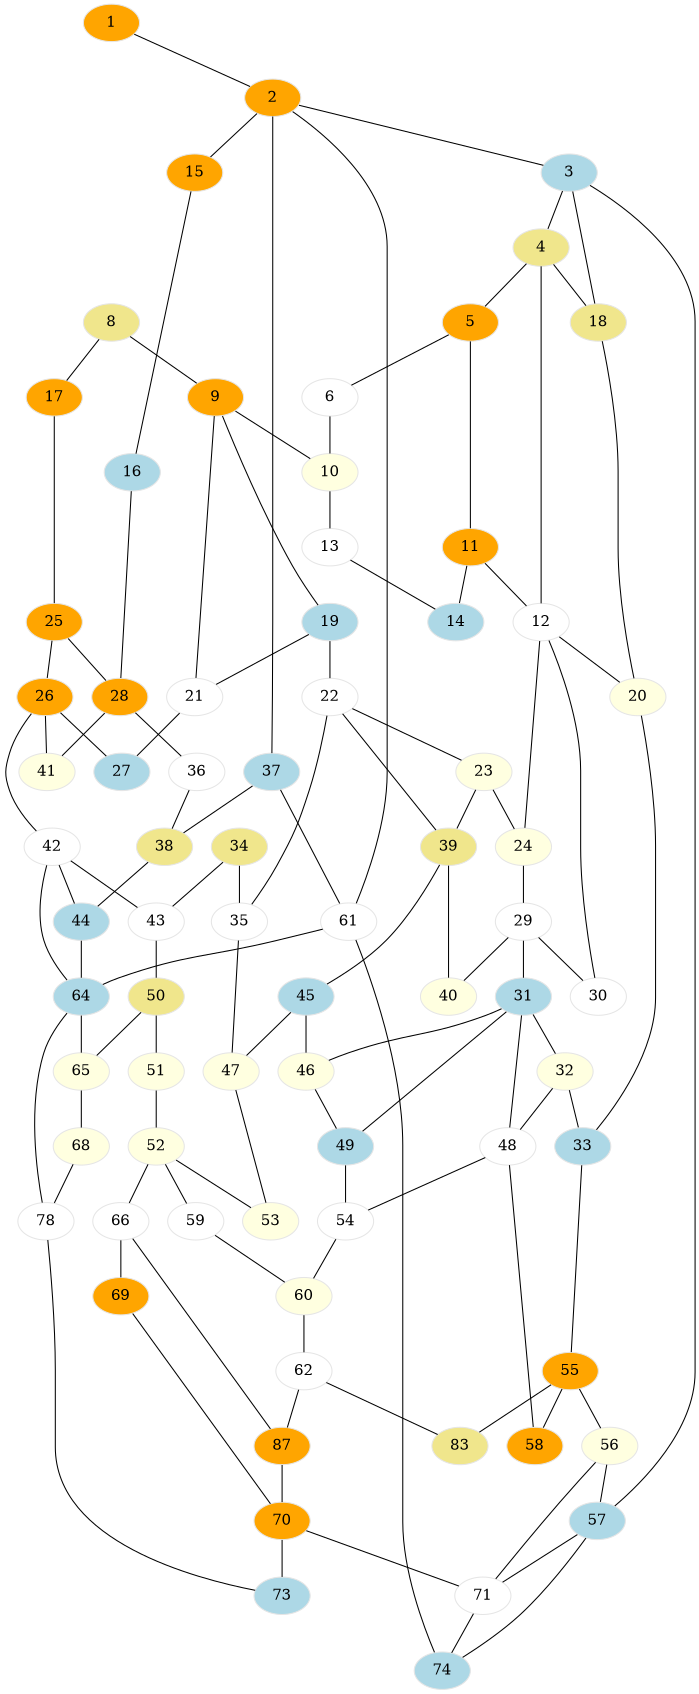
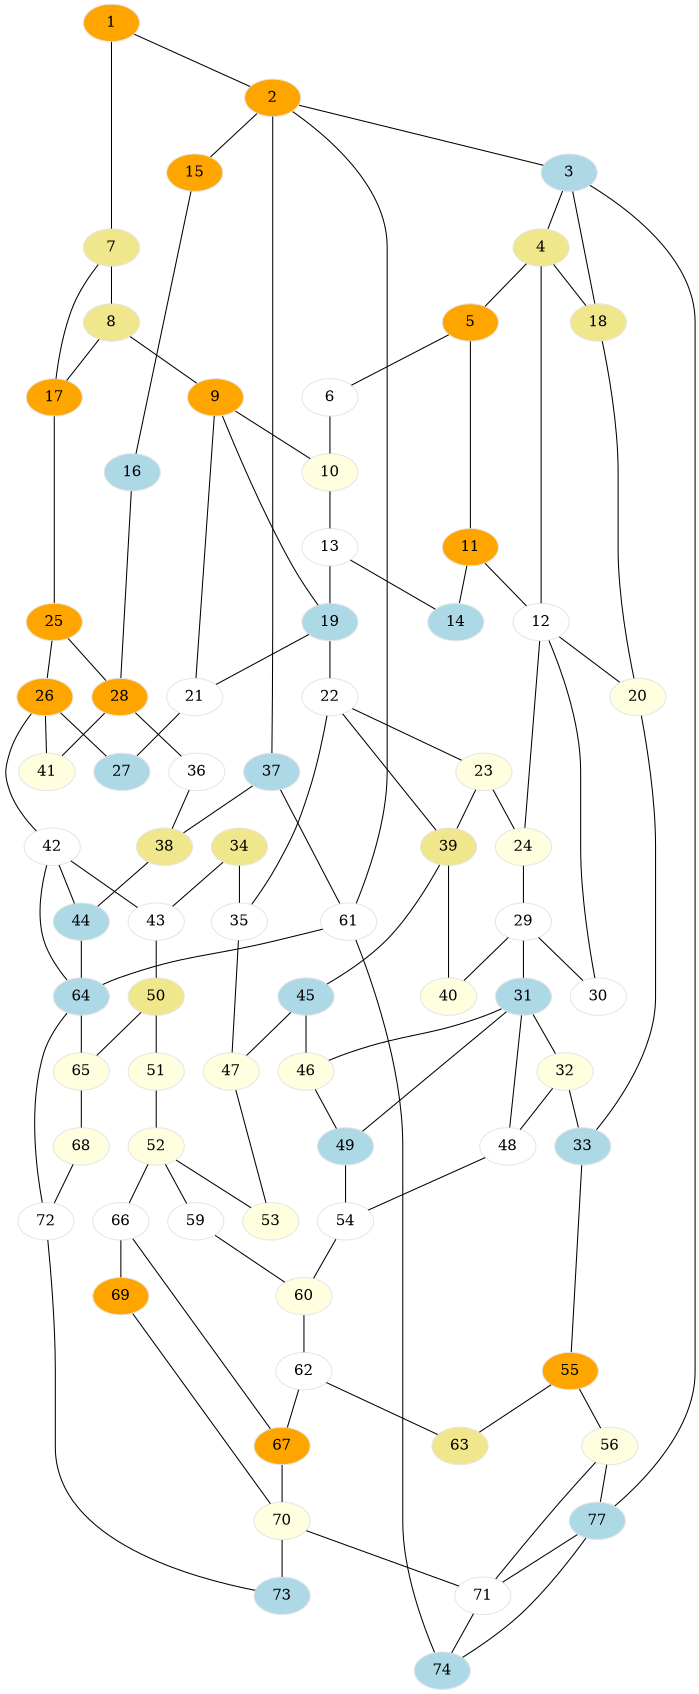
none -> (111, 248)
none -> (330, 585)
(46, 1221) -> (46, 1221)
(282, 1446) -> (282, 1446)
(460, 1446) -> (460, 1446)
(535, 1446) -> none
(282, 1521) -> (282, 1521)
(597, 1521) -> (597, 1521)
